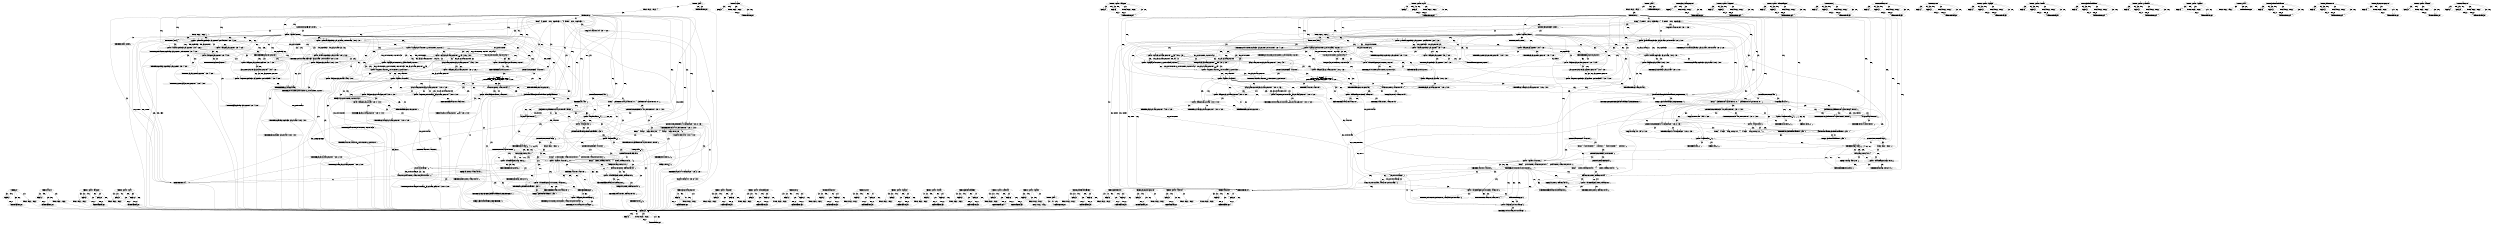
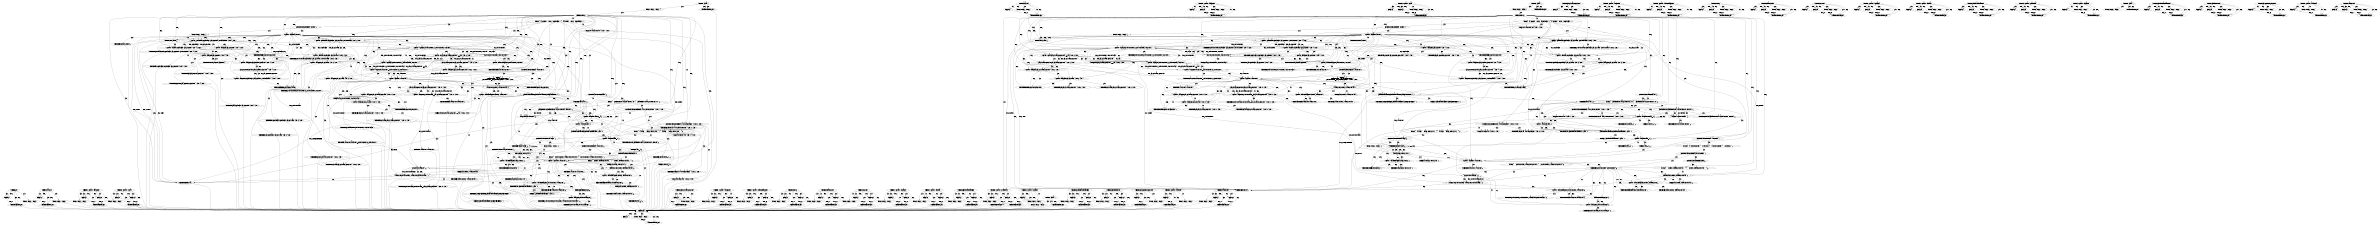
none -> (1653, 163)
